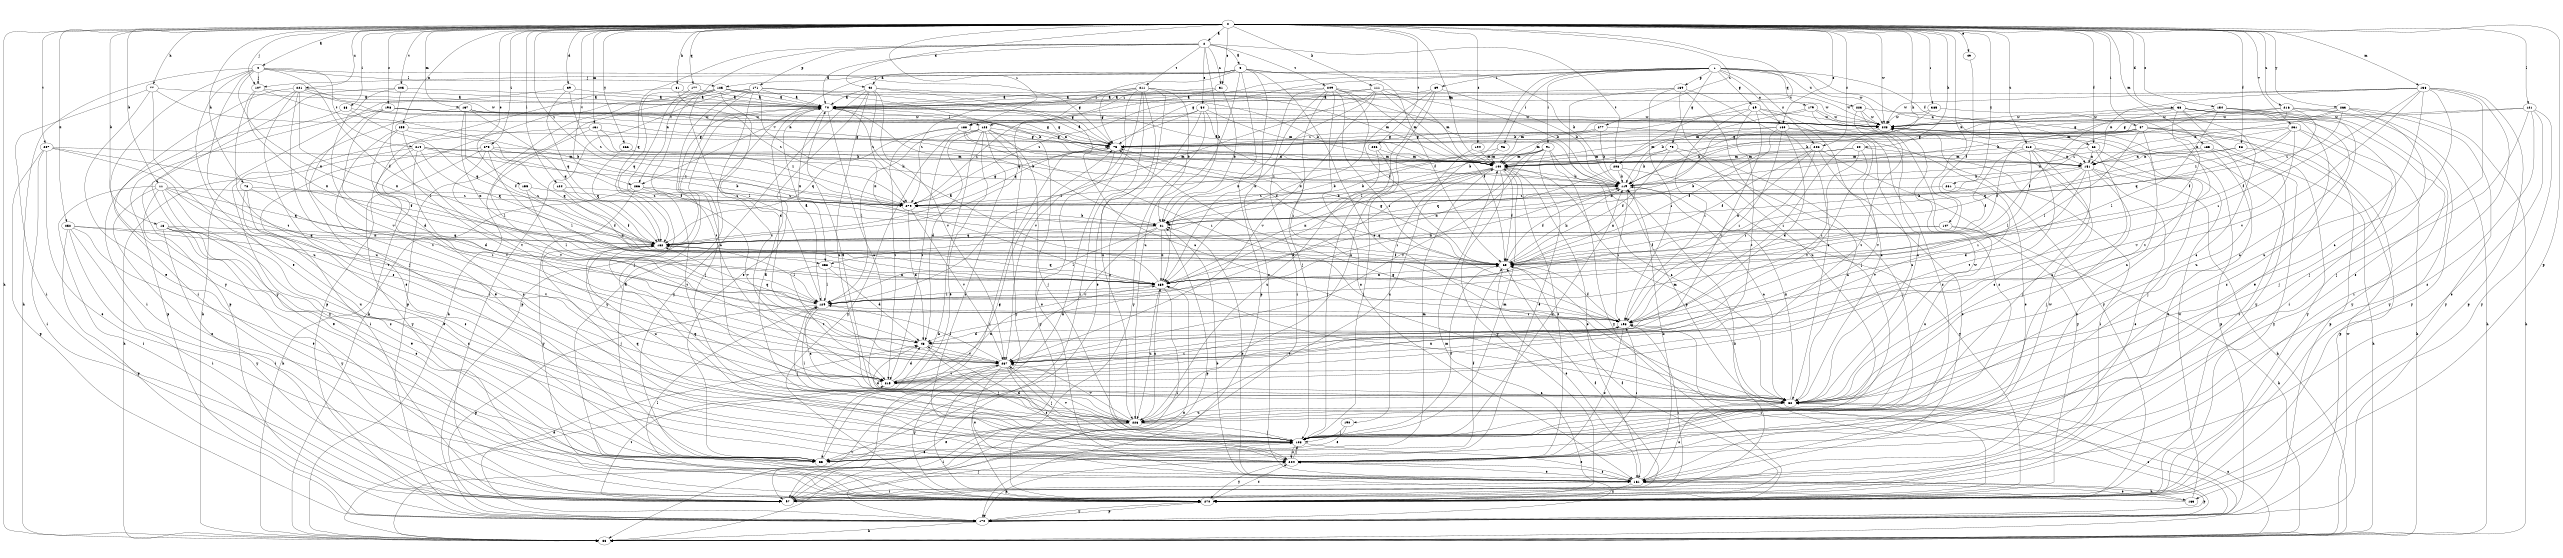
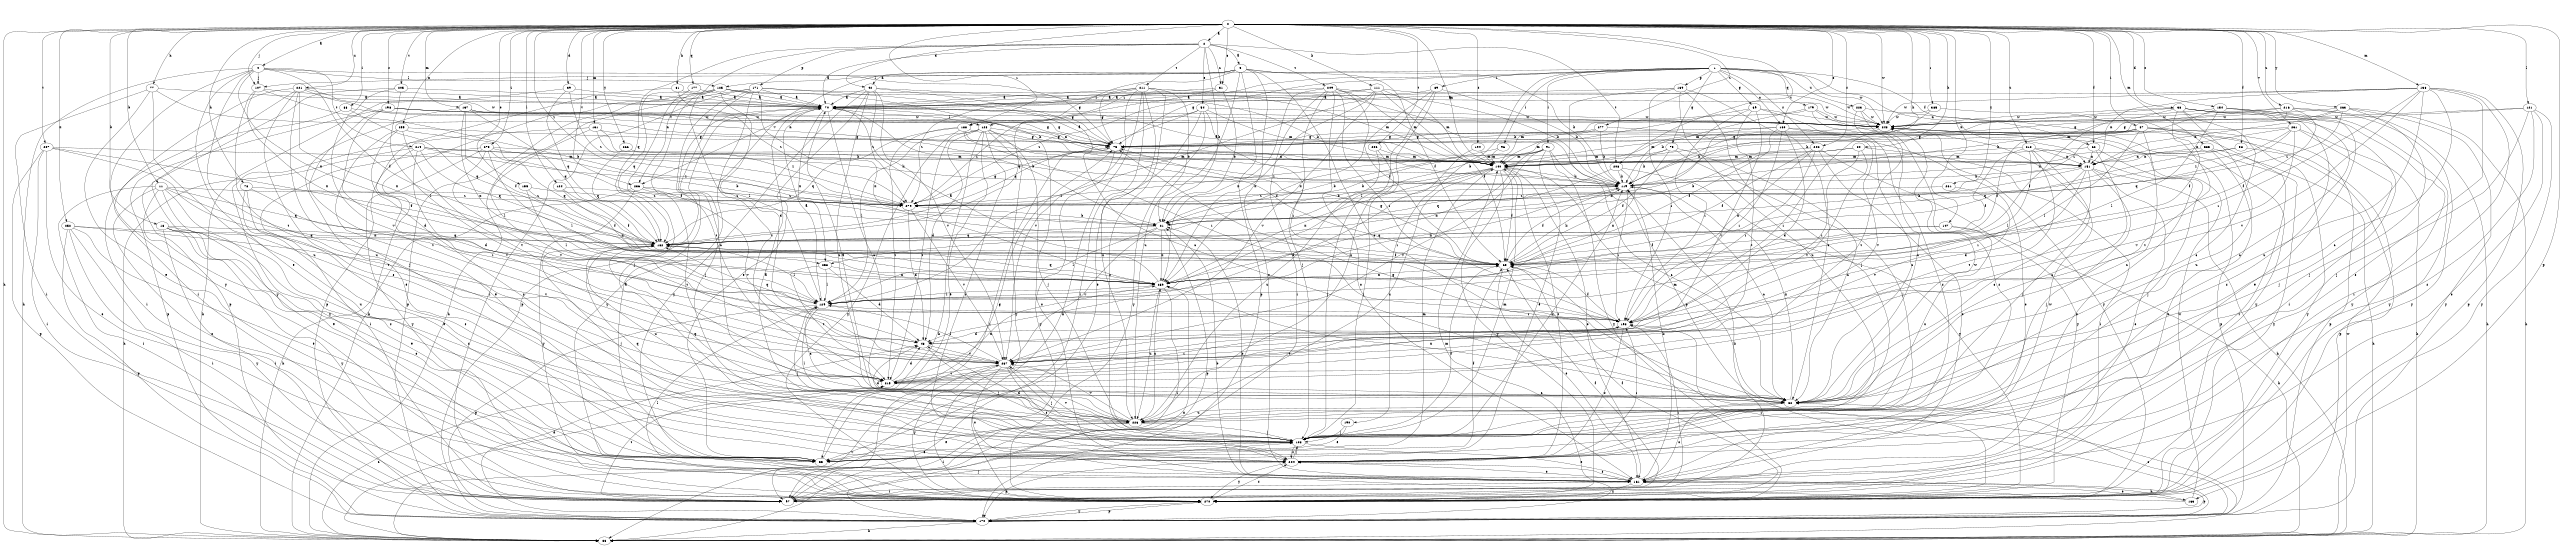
(1969, 56) -> none
(1310, 137) -> (1310, 137)
(2207, 147) -> (2207, 147)
(1881, 247) -> none
(1695, 539) -> (424, 438)
